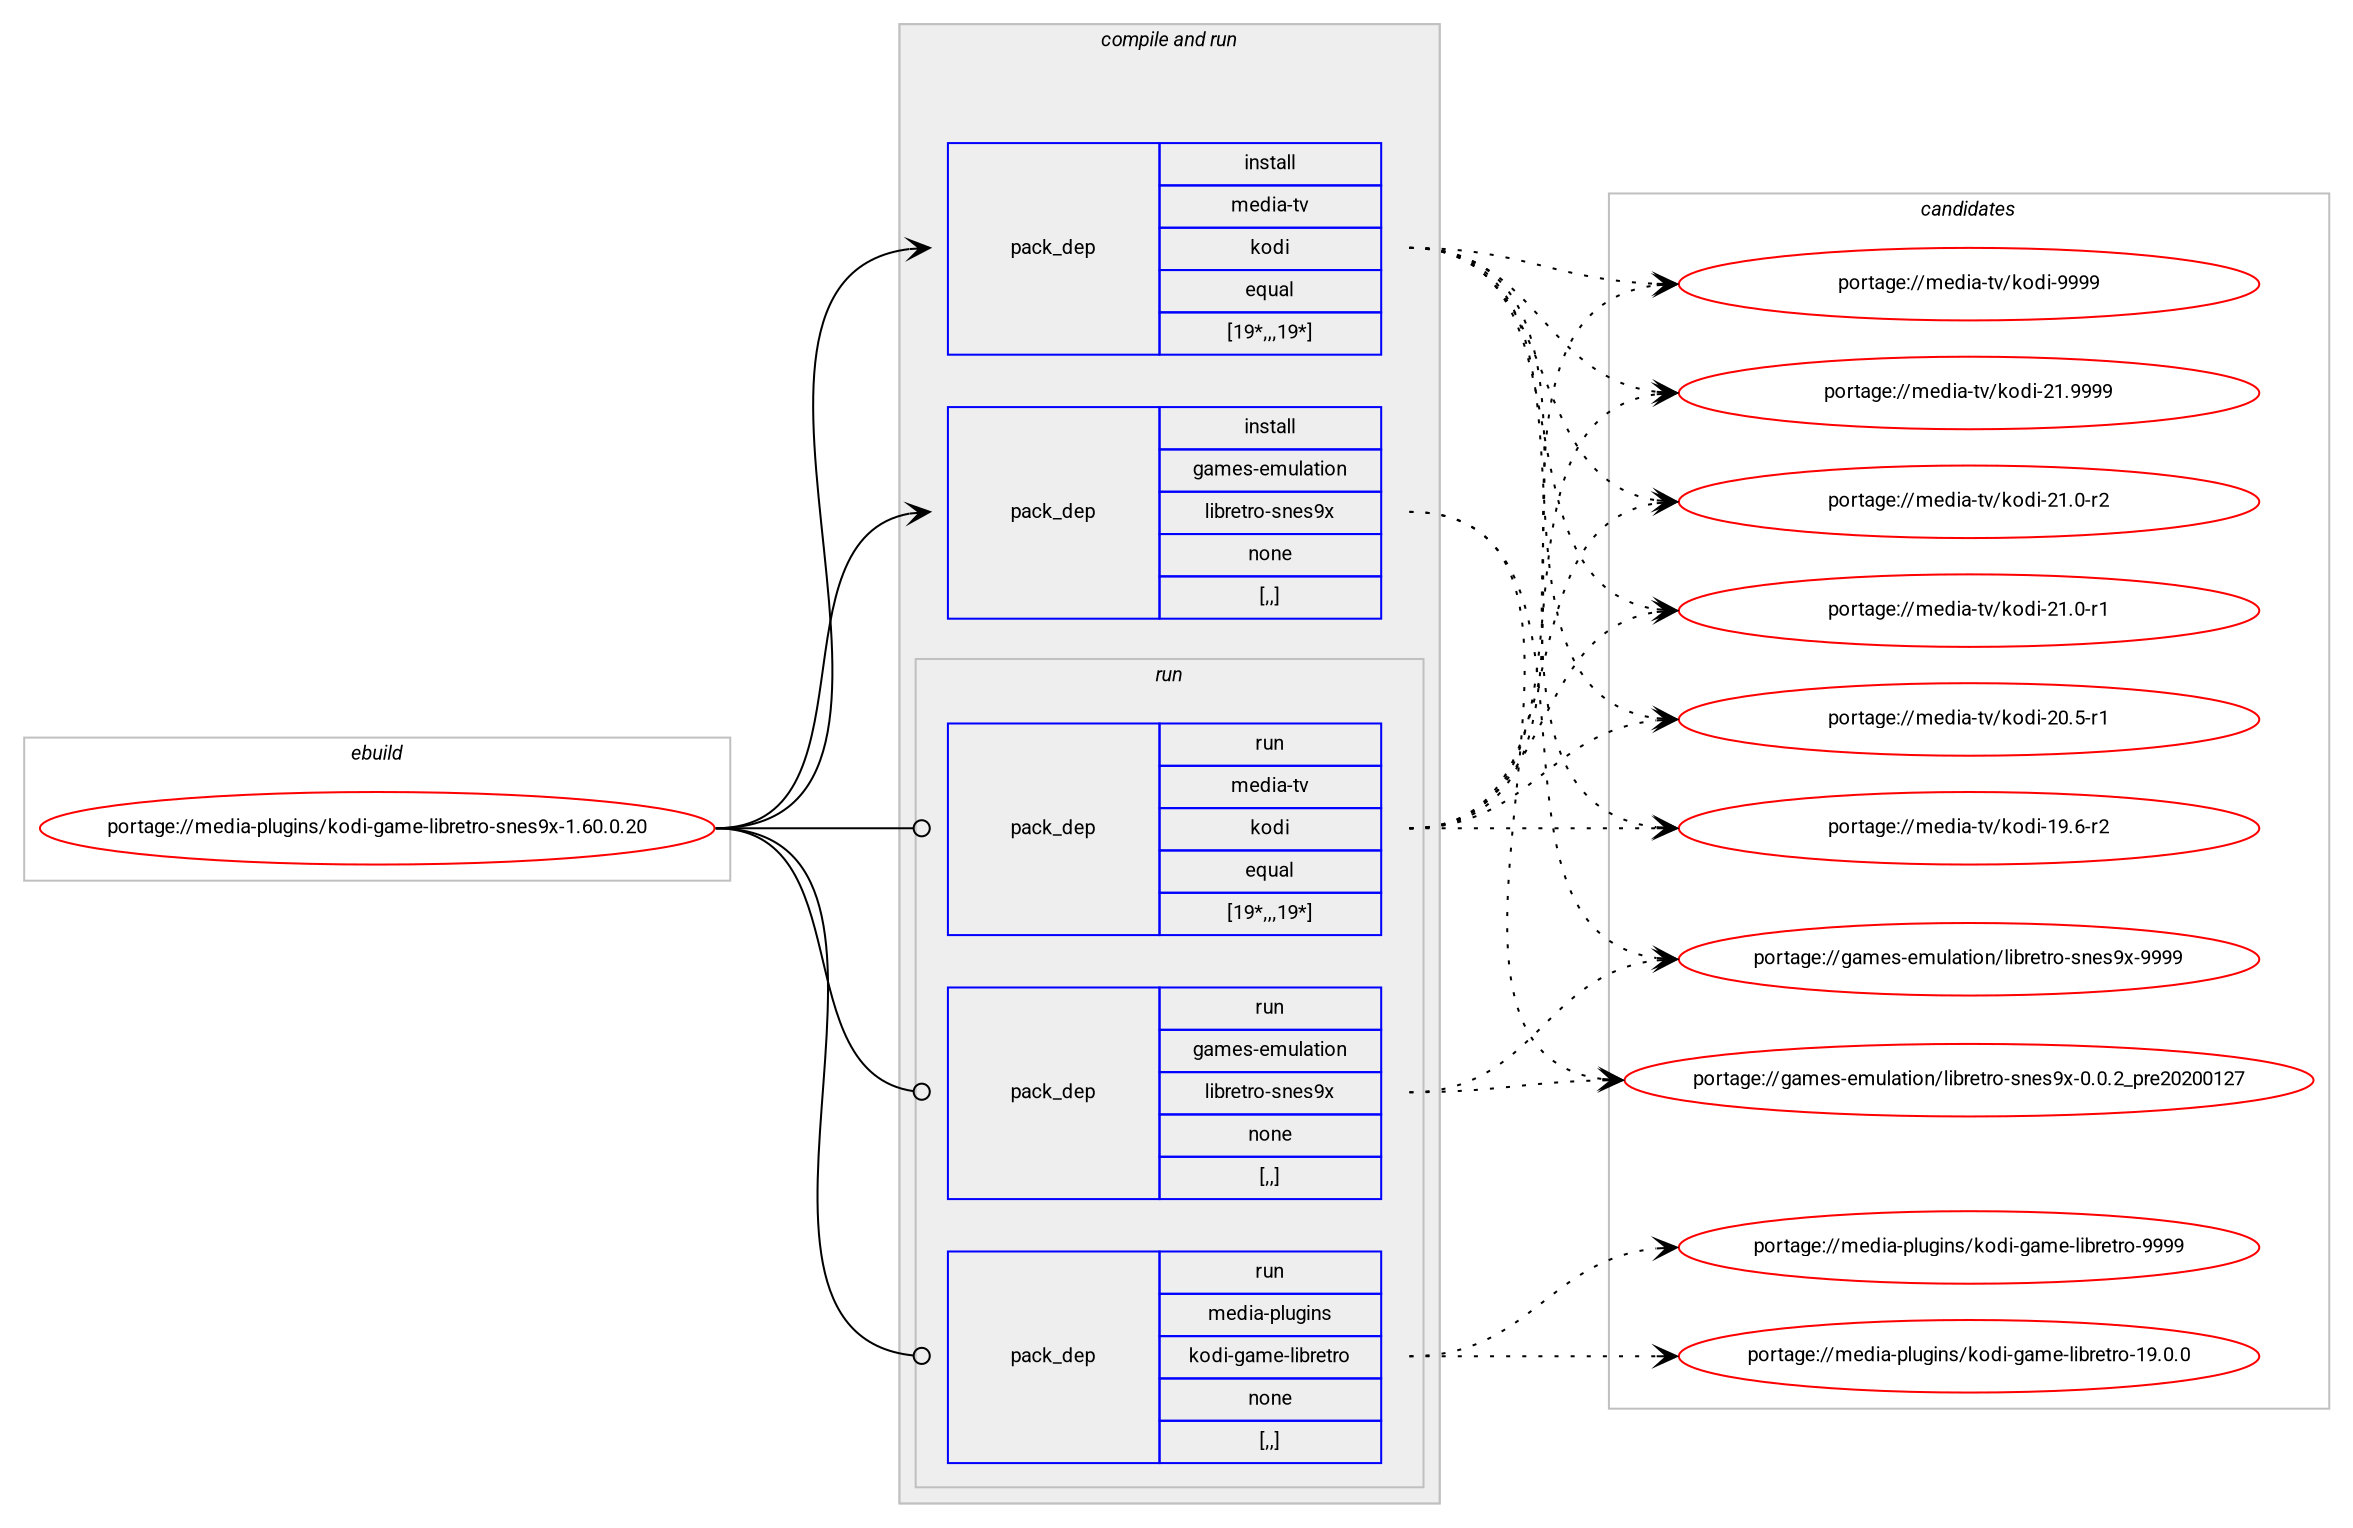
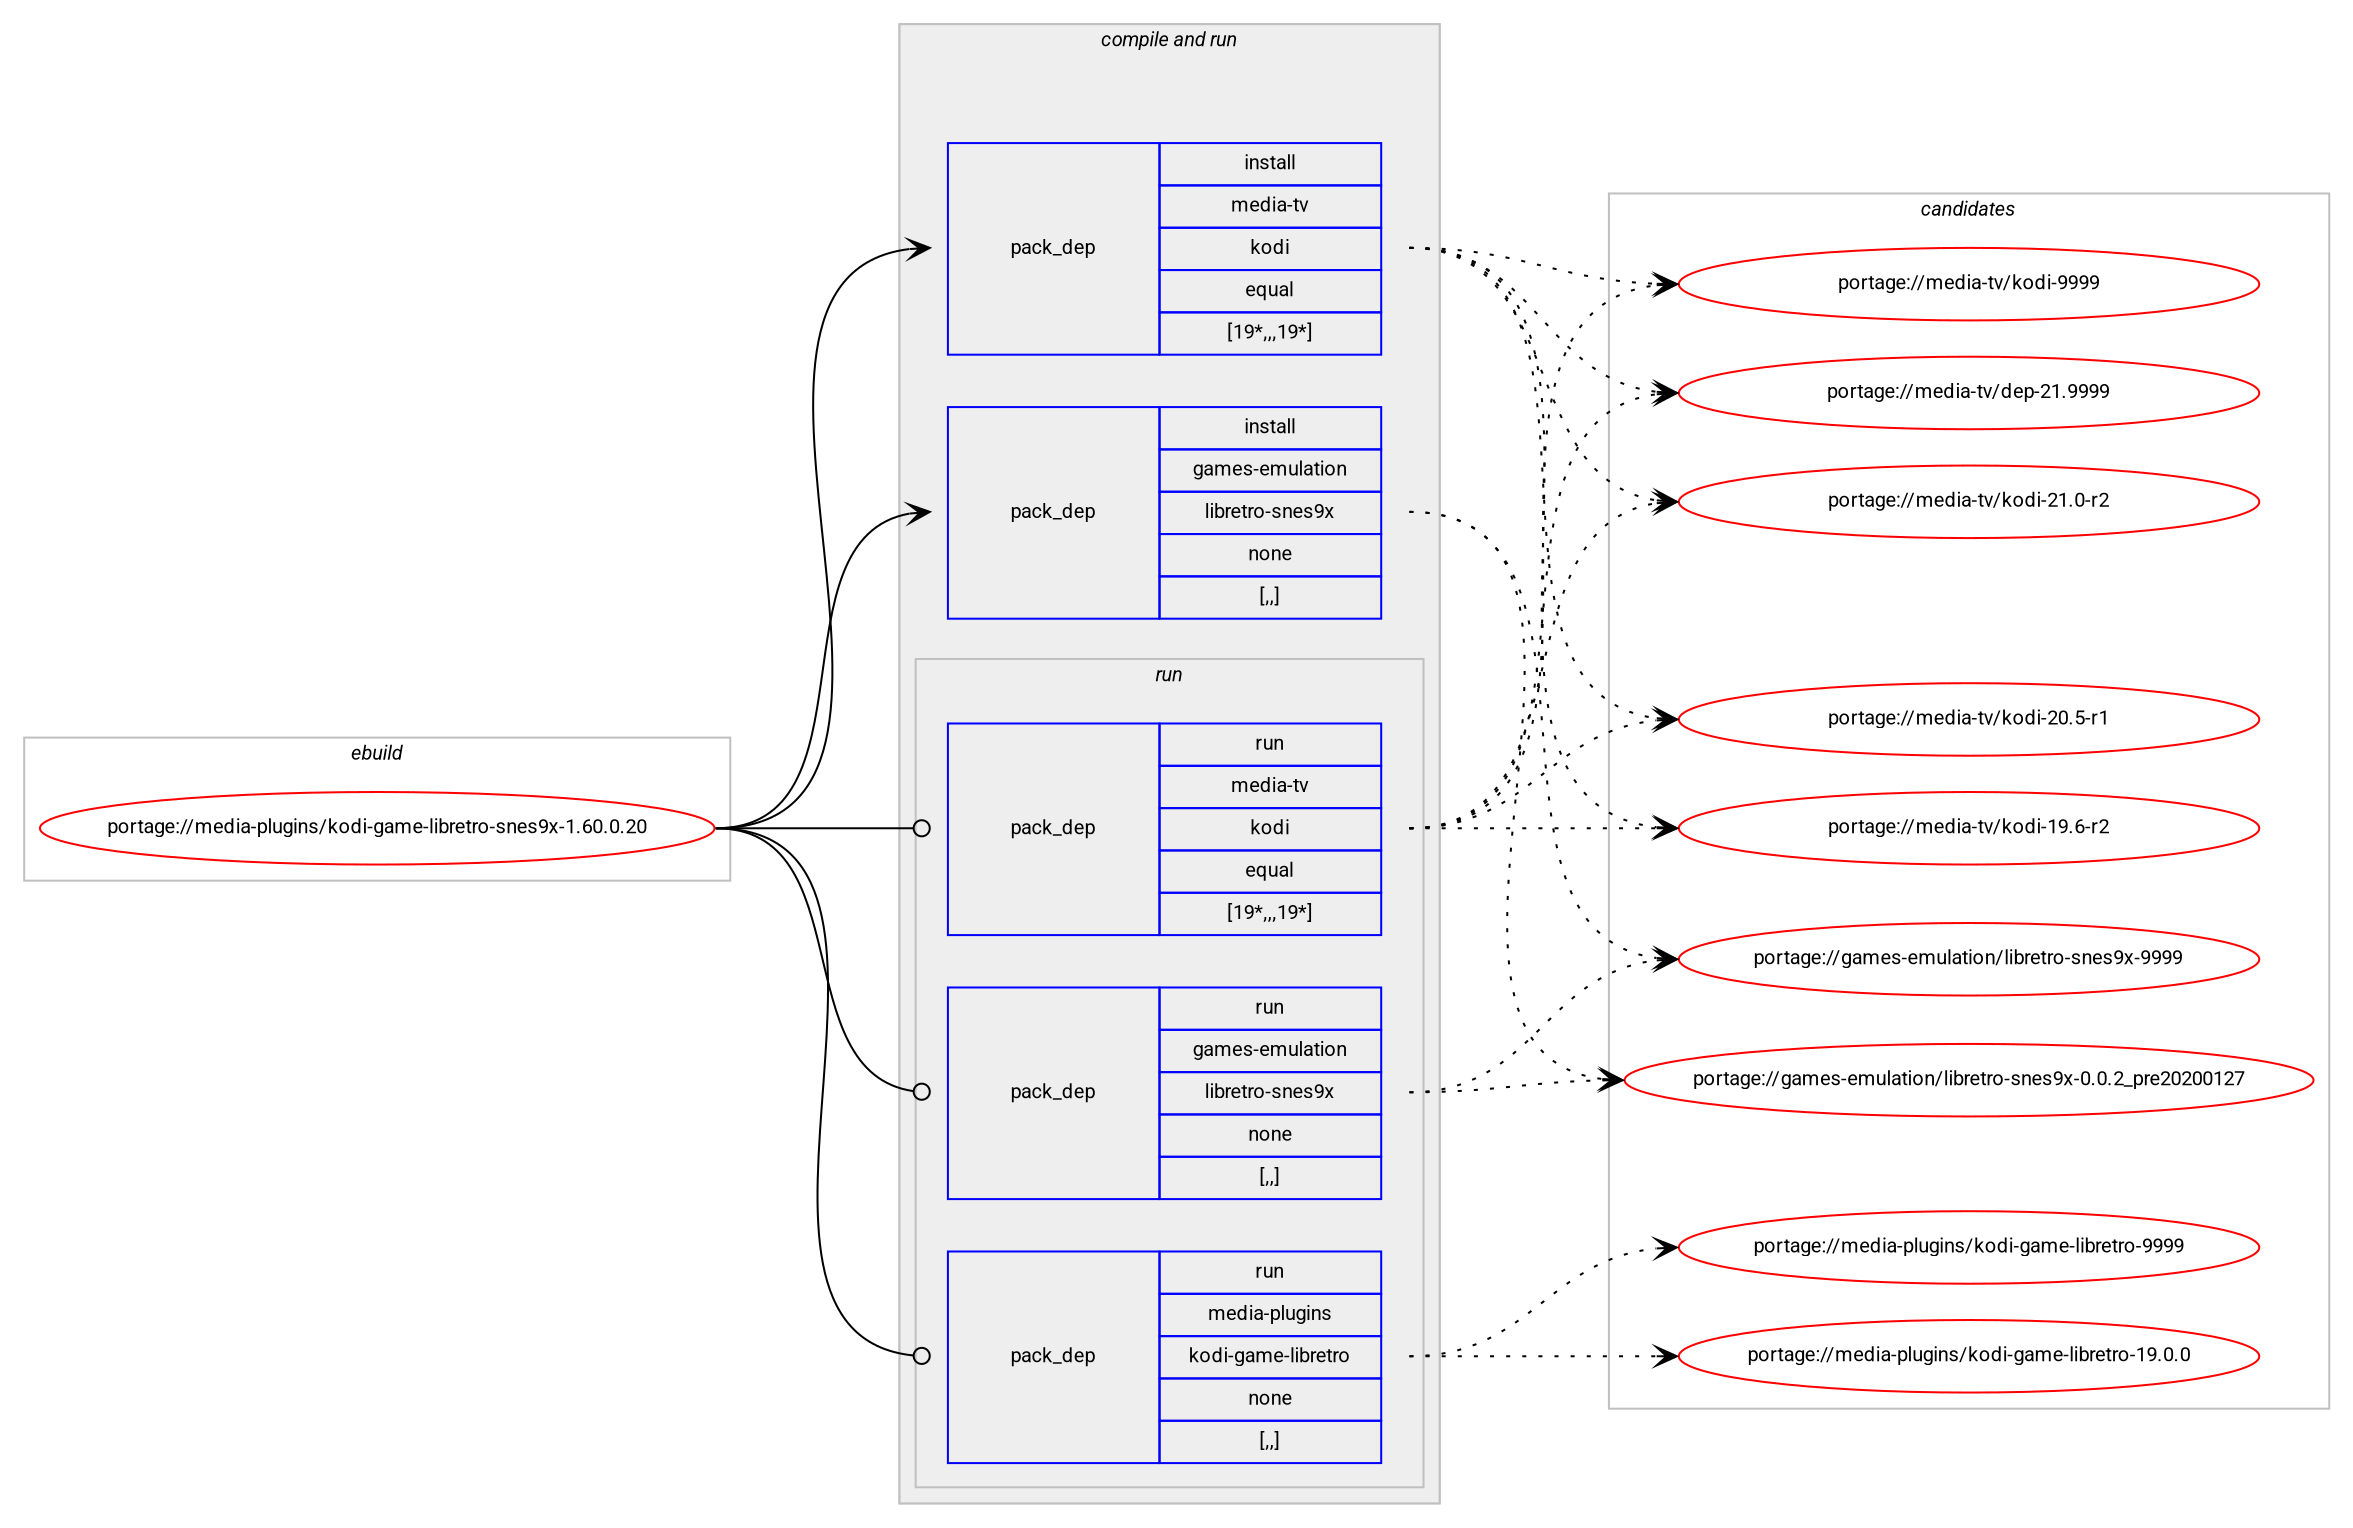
(1969, 393) -> (1969, 393)
(1969, 611) -> none
